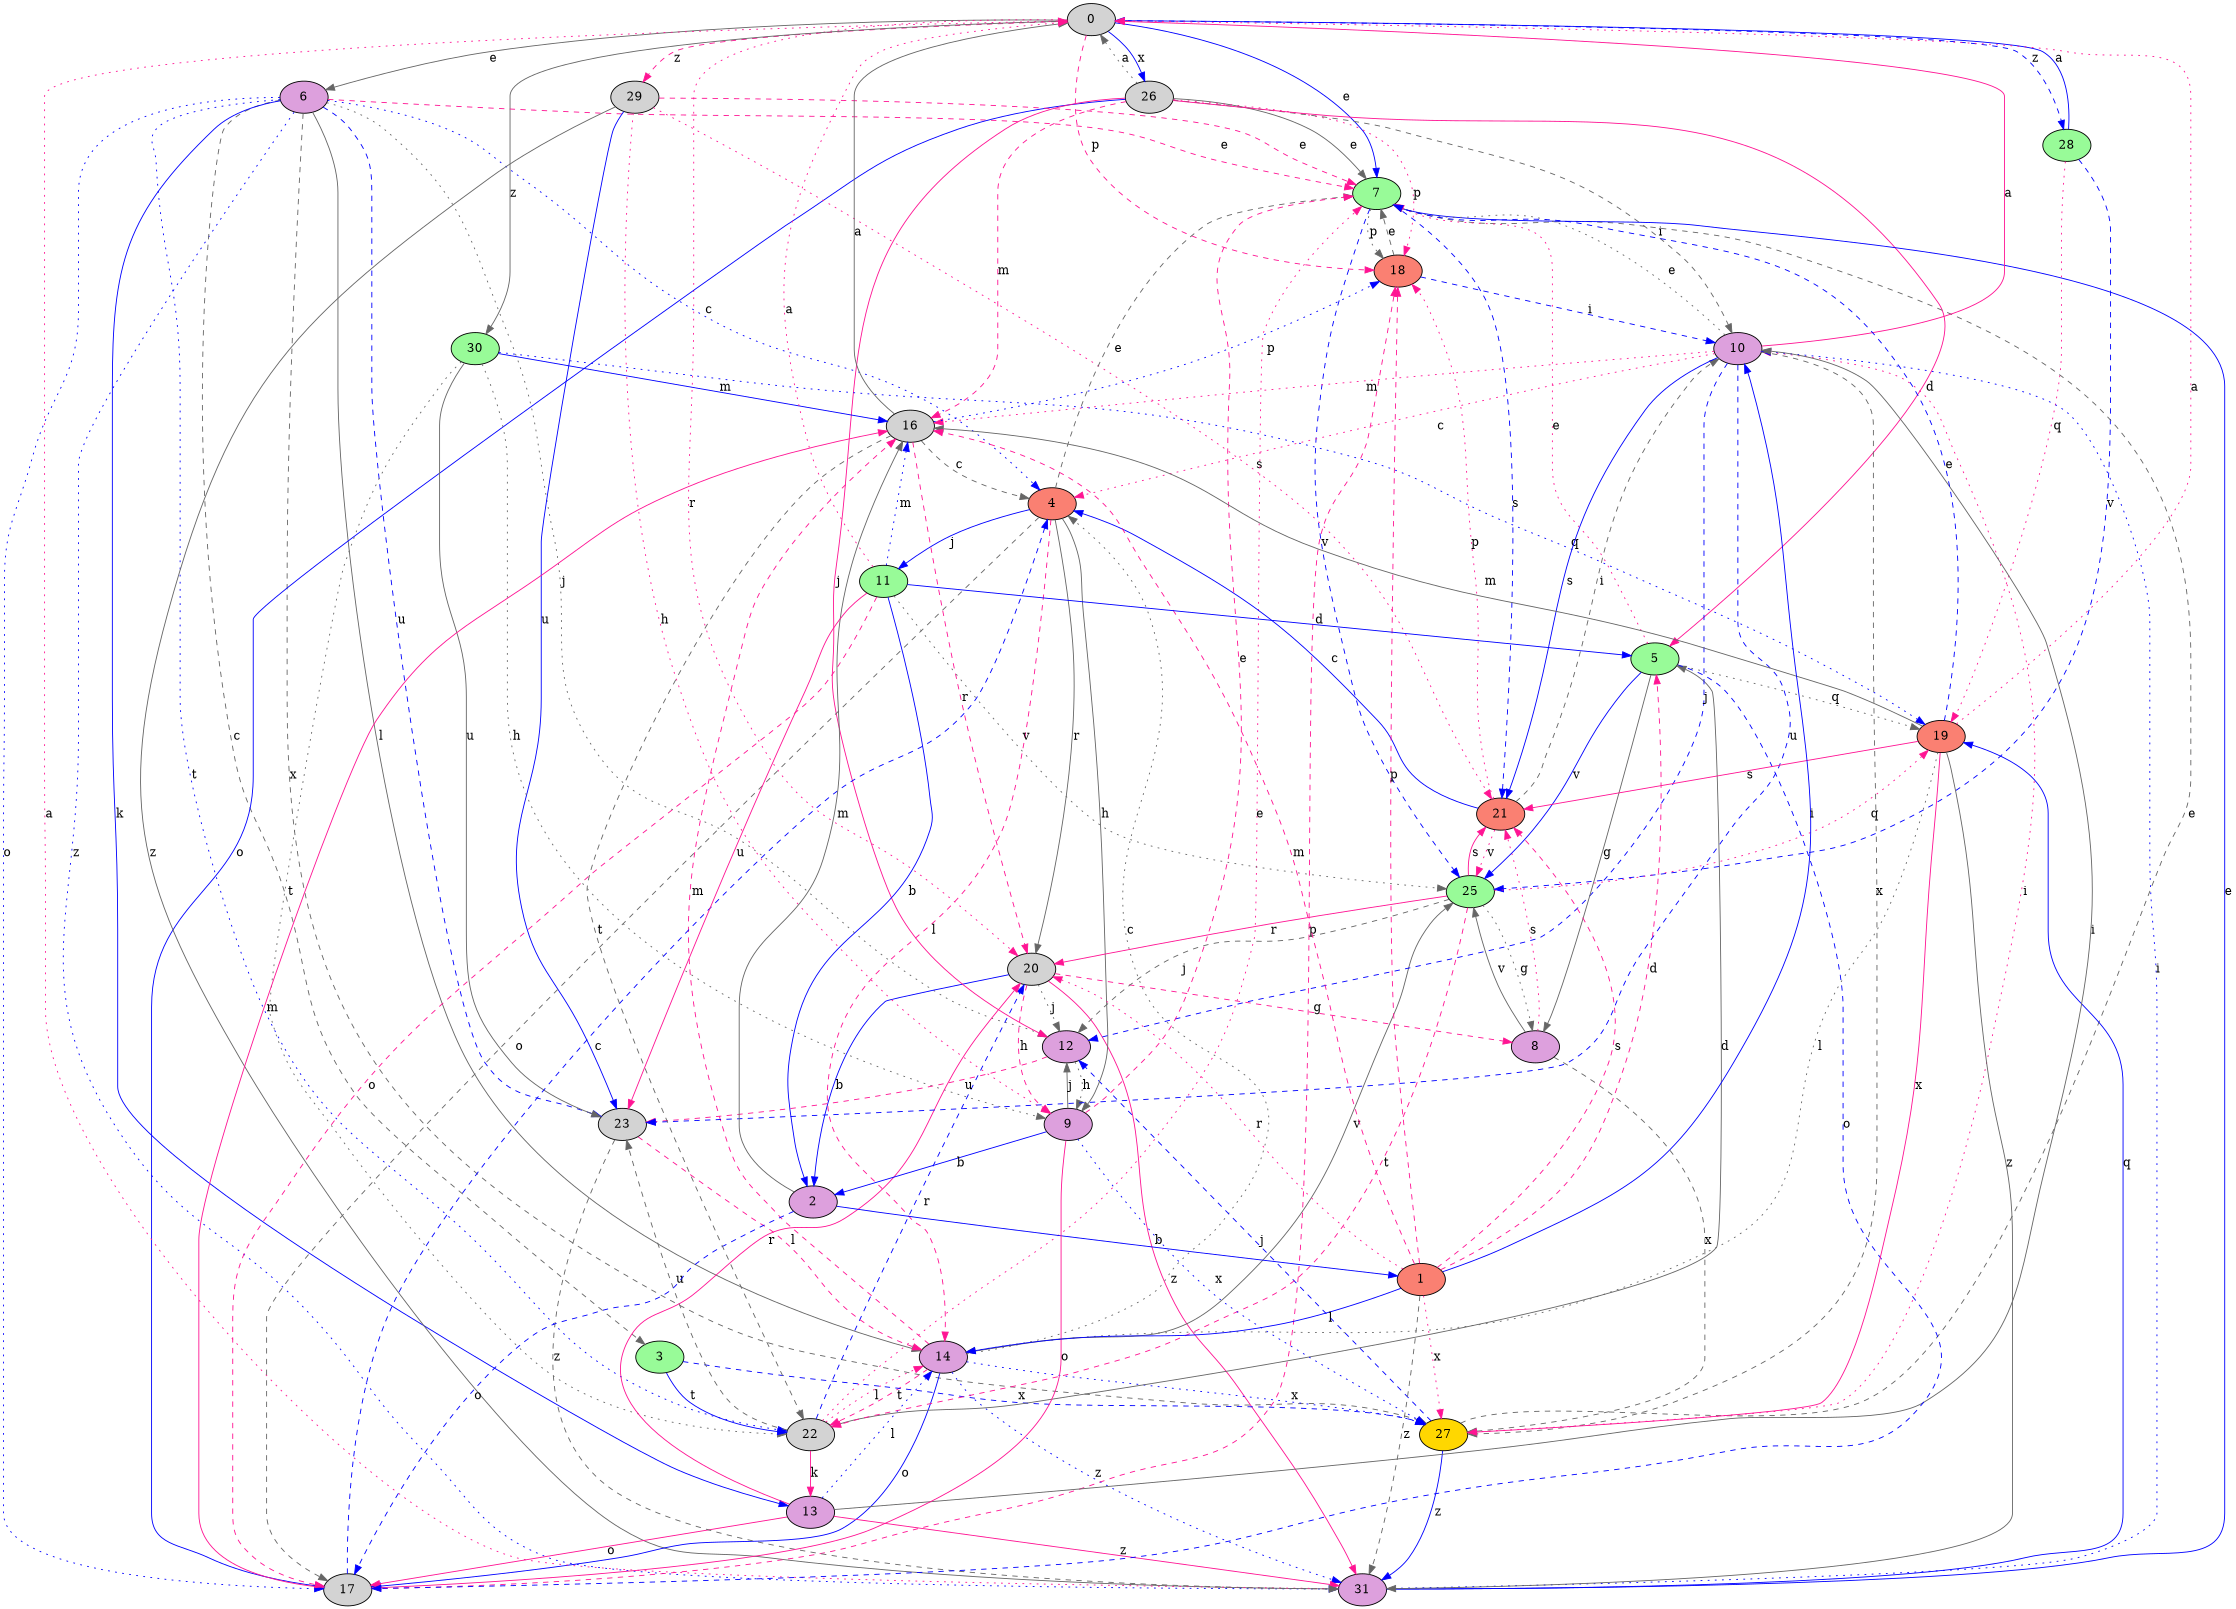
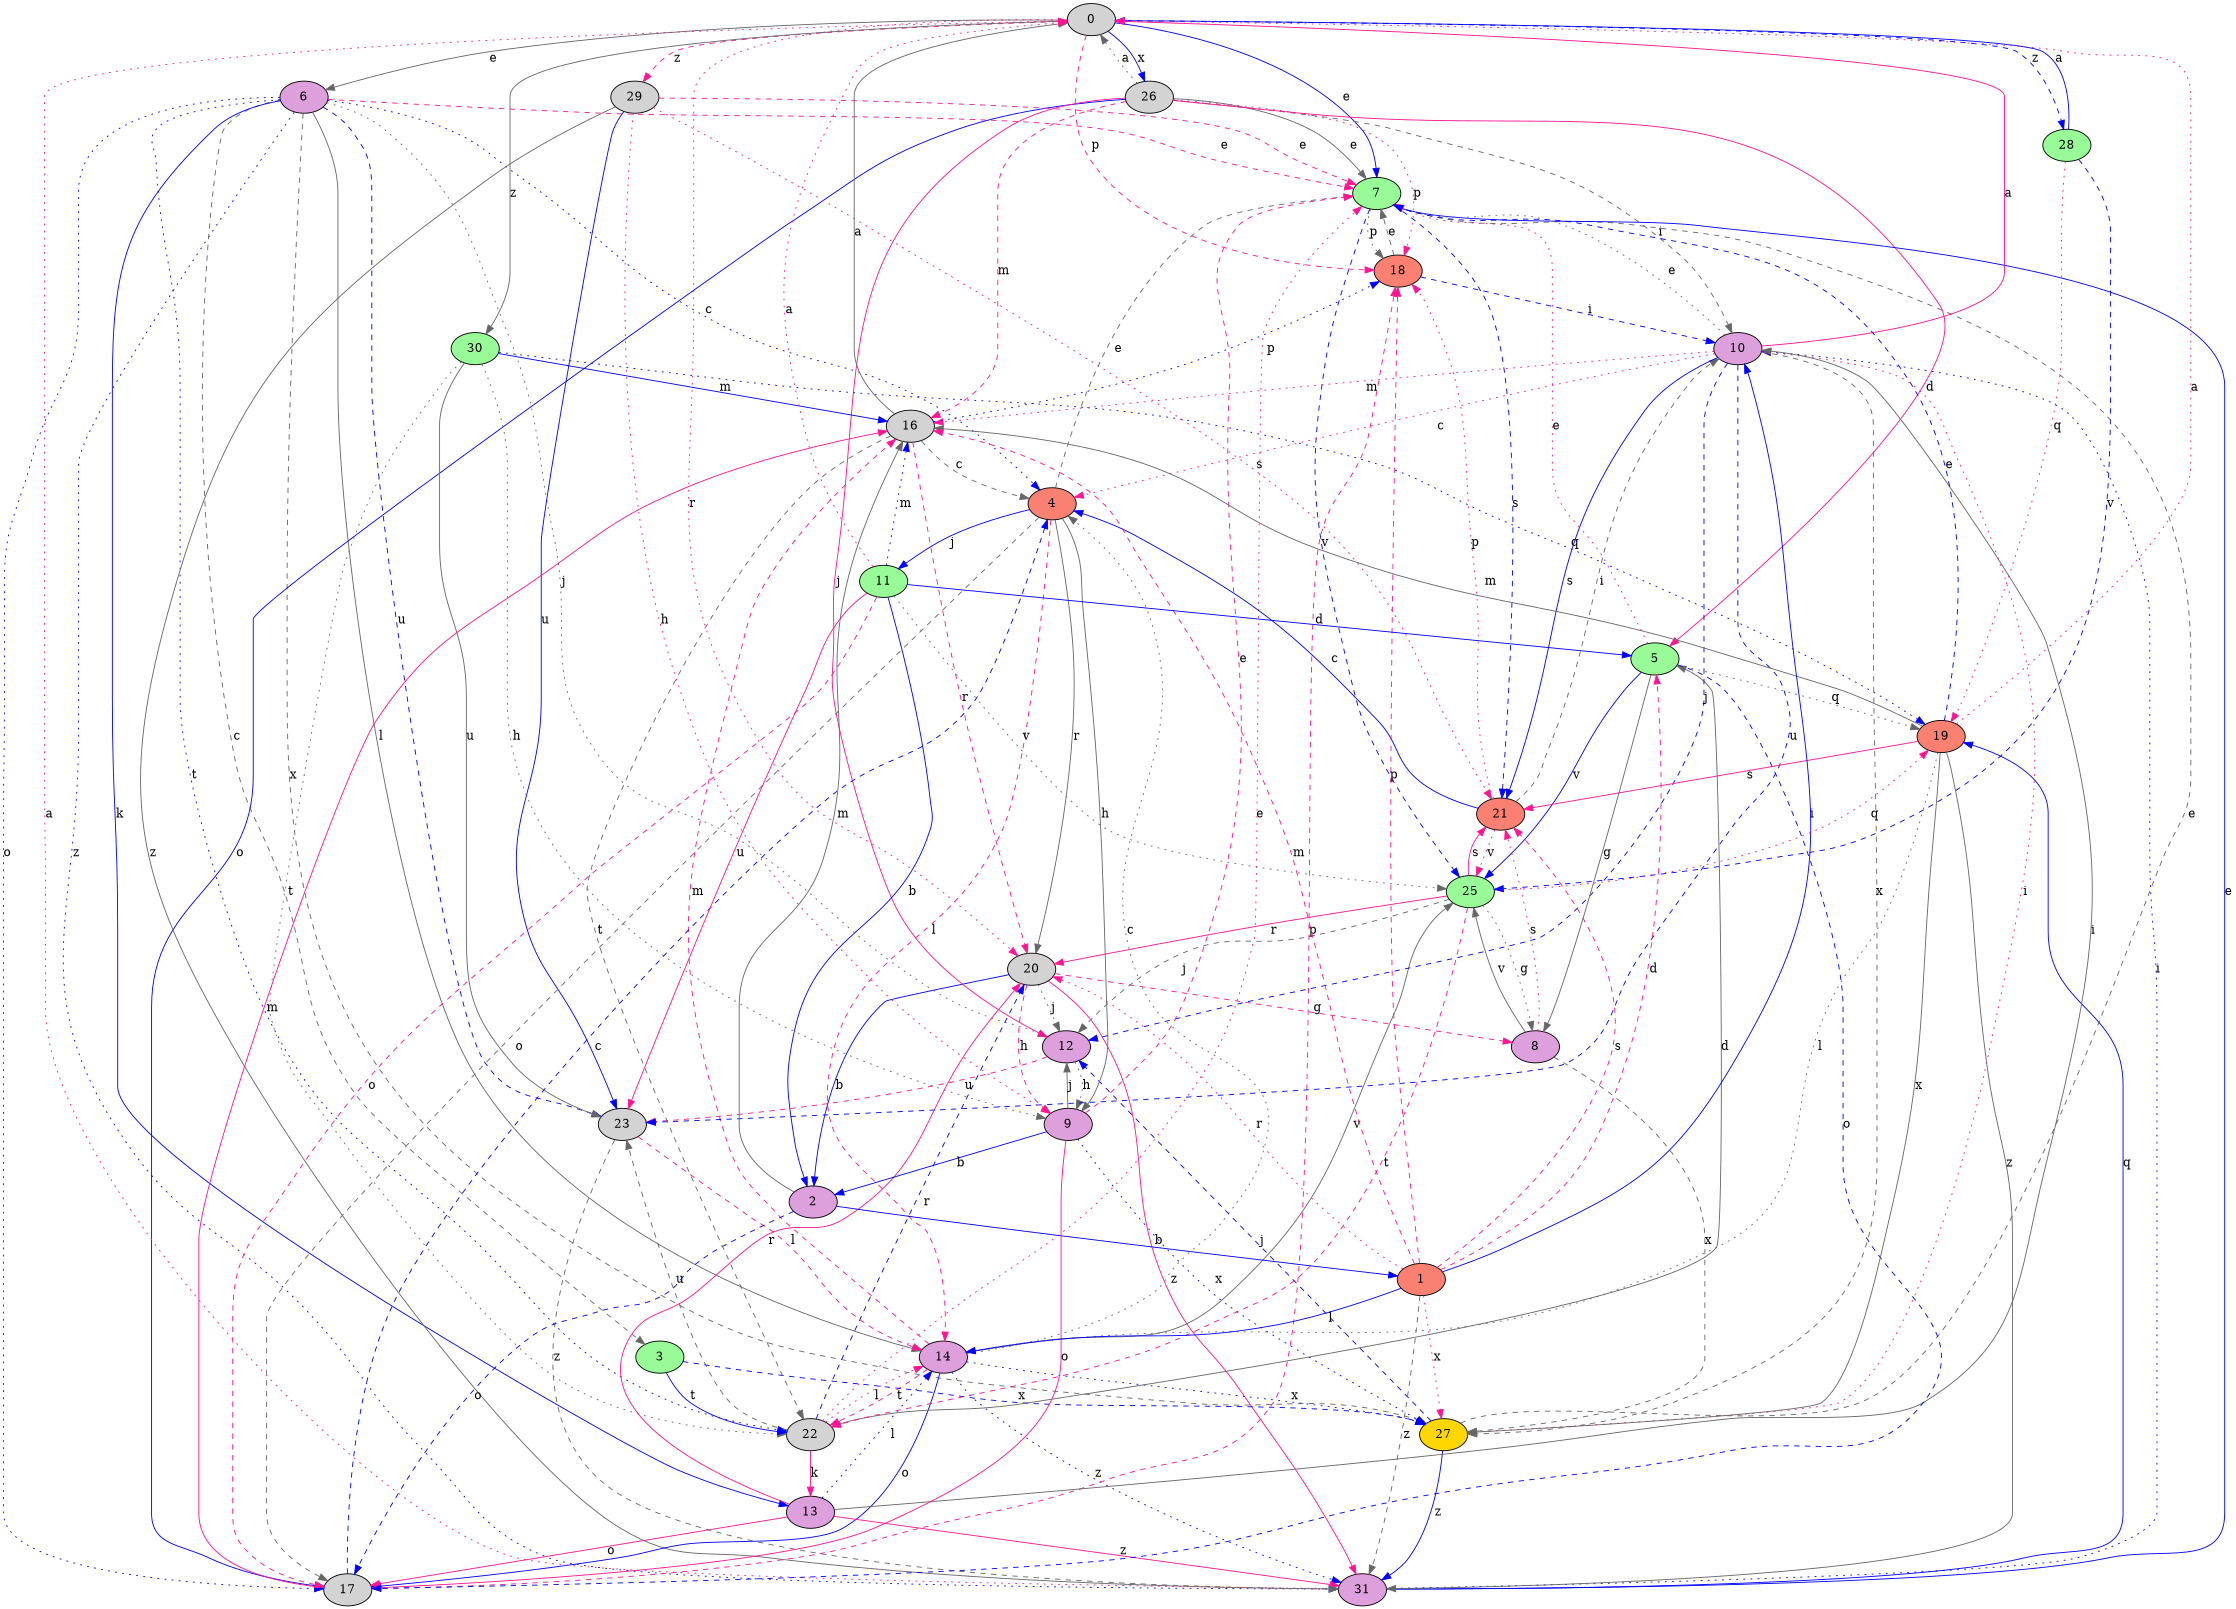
(1887, 1231) -> (1887, 1231)
